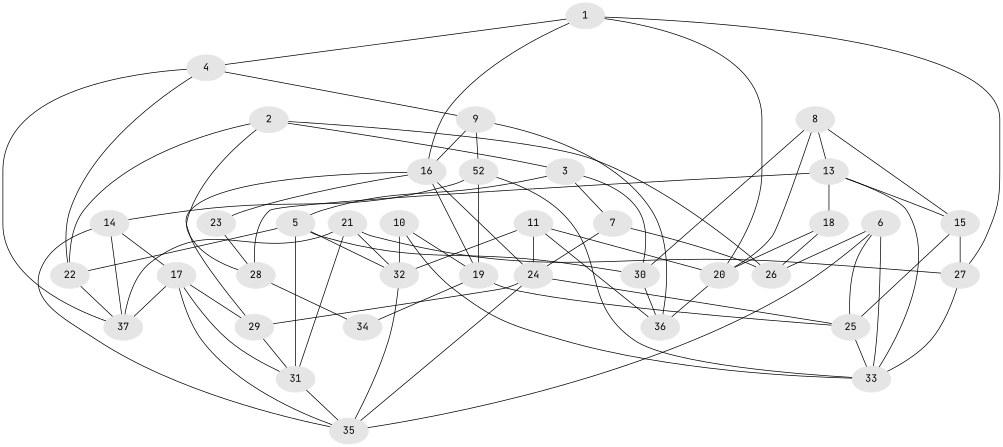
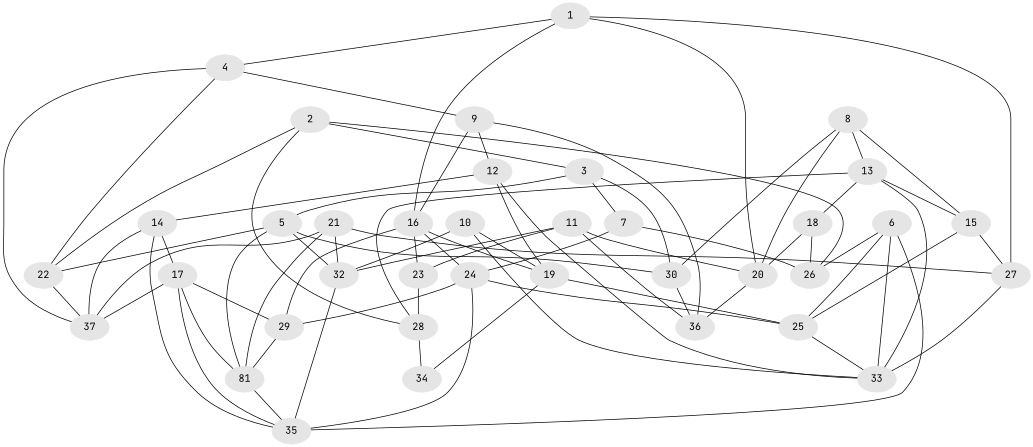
(479, 172) -> (493, 172)
(533, 249) -> (493, 246)
(296, 379) -> (245, 379)
